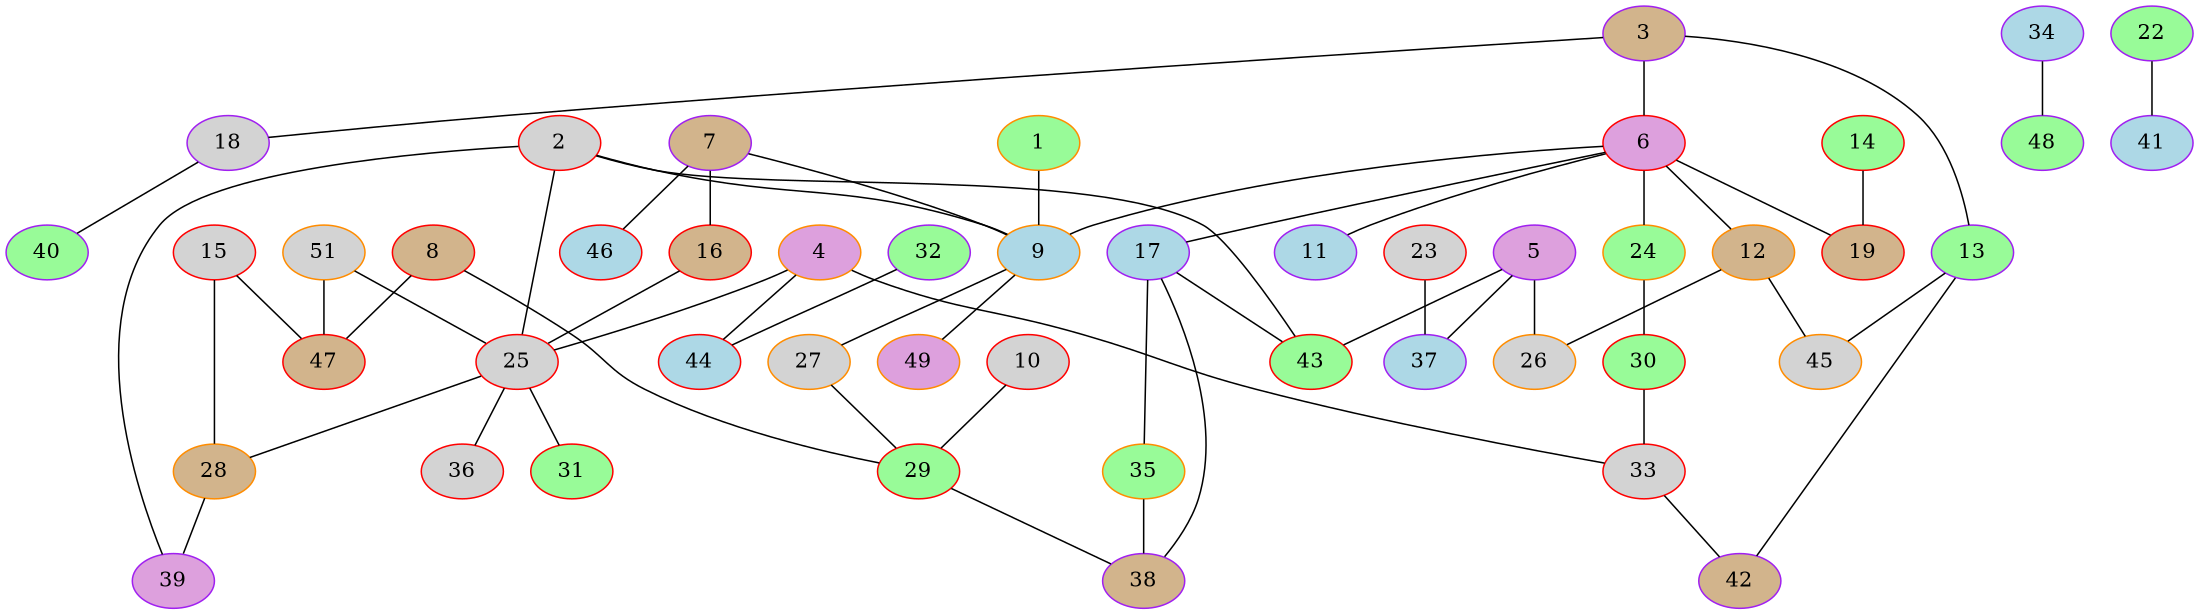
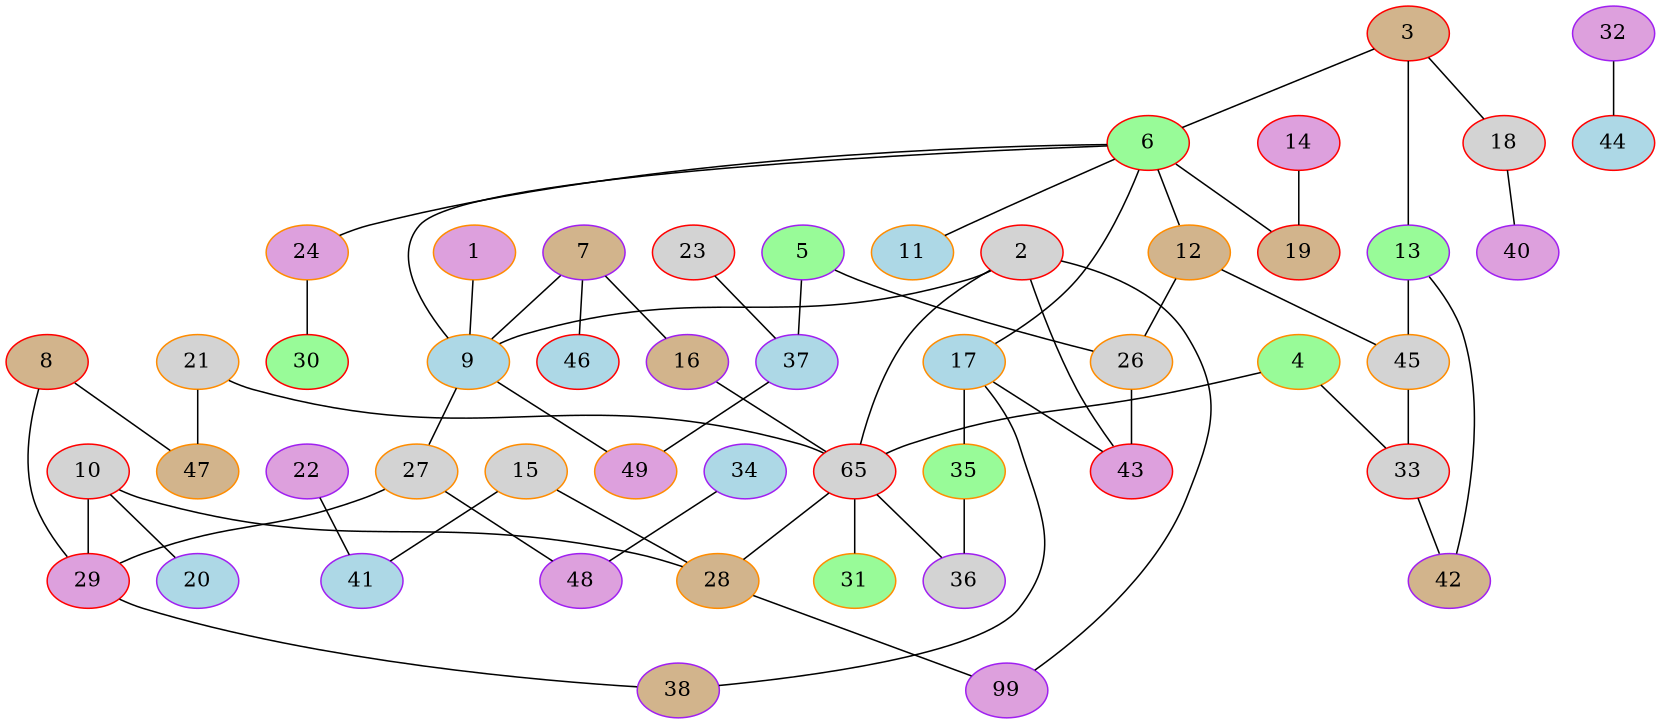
(1644, 33) -> (1408, 33)
(2152, 33) -> (307, 471)
(228, 143) -> (1504, 143)
(1039, 143) -> (474, 252)
(1644, 143) -> (1148, 143)
(1863, 143) -> (1299, 143)
(2042, 143) -> (581, 581)
(47, 252) -> (1518, 252)
(214, 252) -> (526, 471)
(324, 252) -> (198, 362)
(710, 252) -> (687, 362)
(820, 252) -> (1299, 362)
(929, 252) -> (1614, 33)
(1148, 252) -> (964, 362)
(1316, 252) -> (912, 252)
(1535, 252) -> (803, 252)
(1644, 252) -> (307, 252)
(269, 307) -> (449, 523)
(760, 307) -> none
(1415, 311) -> (1132, 417)
(324, 362) -> (198, 471)
(517, 362) -> (855, 471)
(1311, 362) -> (1132, 471)
none -> (719, 415)
(1644, 417) -> (1408, 417)
(462, 471) -> (964, 581)
(572, 471) -> (855, 581)
(919, 471) -> (88, 581)
none -> (496, 525)
(1144, 526) -> (964, 526)
none -> (400, 532)
(173, 581) -> (1007, 690)
none -> (198, 581)
